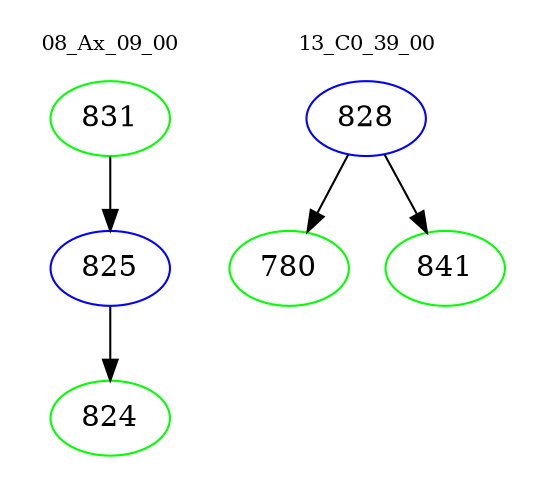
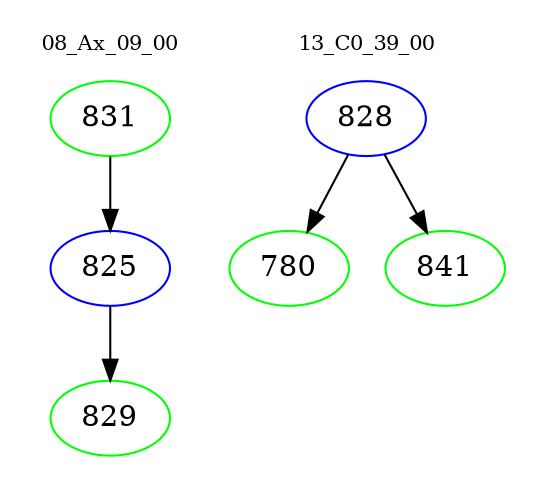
(110, 418) -> (110, 418)
